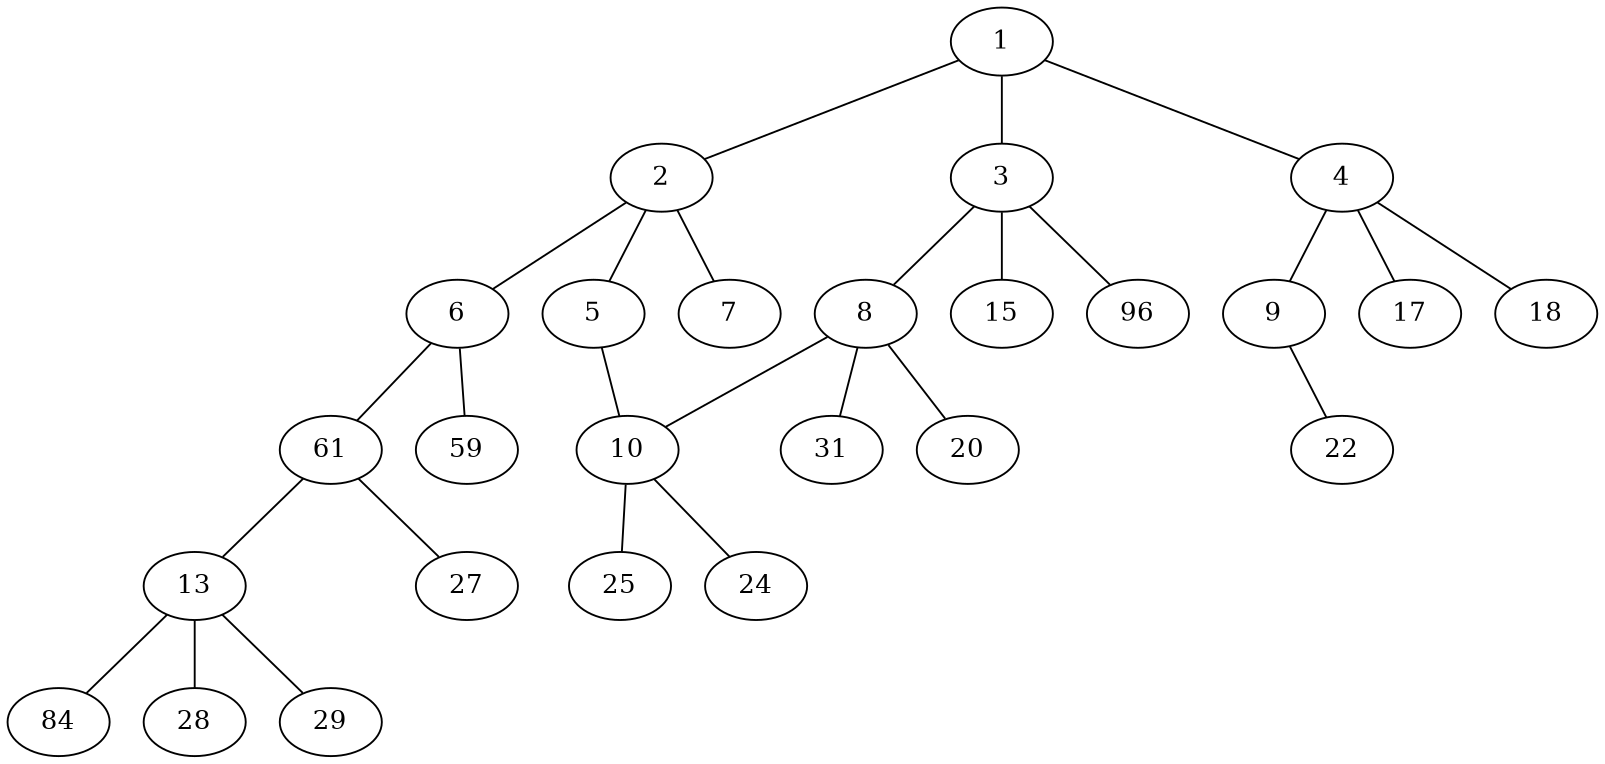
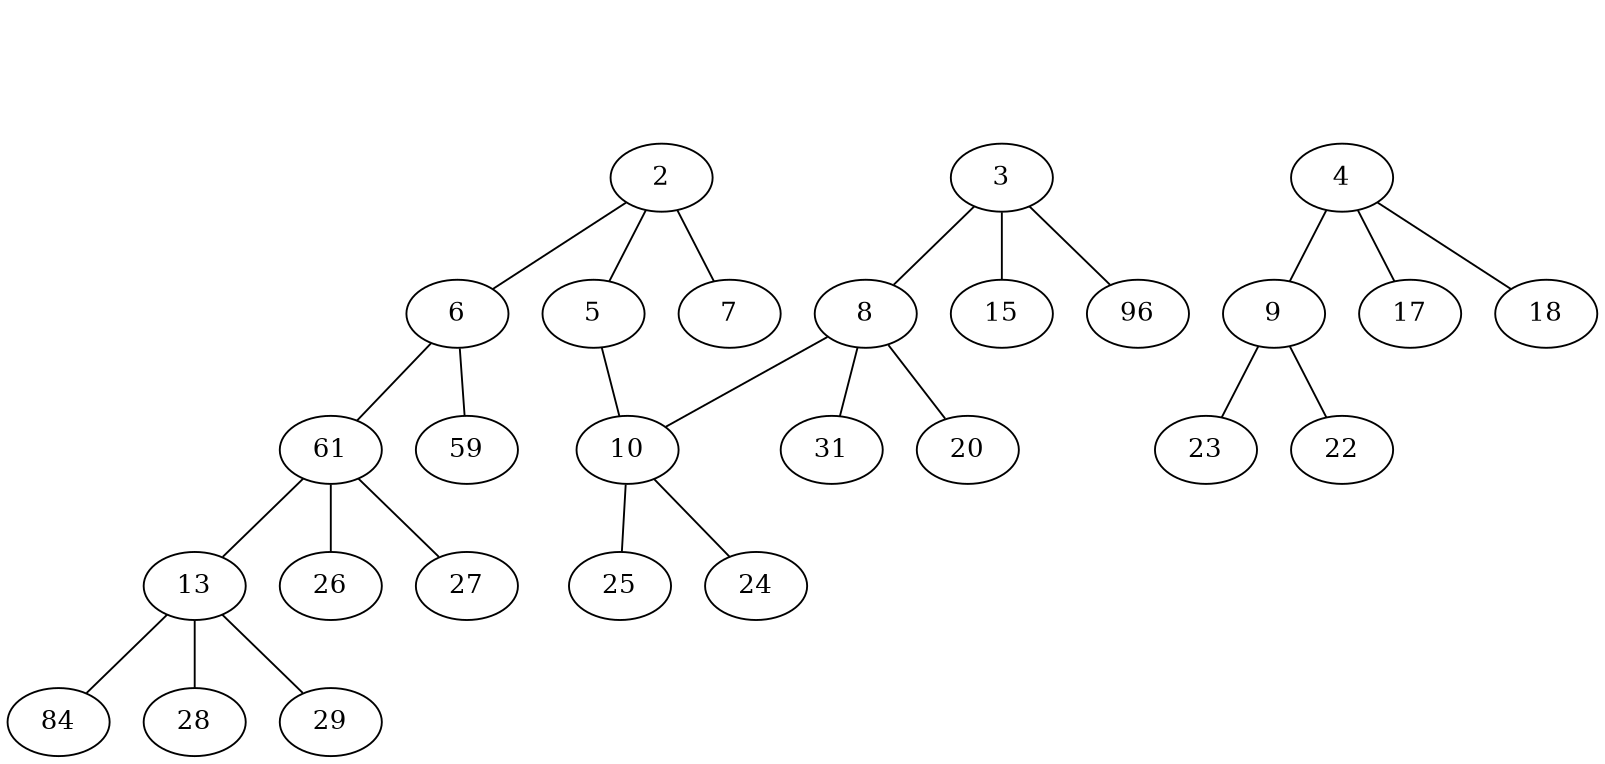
(1002, 42) -> none
none -> (1206, 450)
none -> (331, 586)
